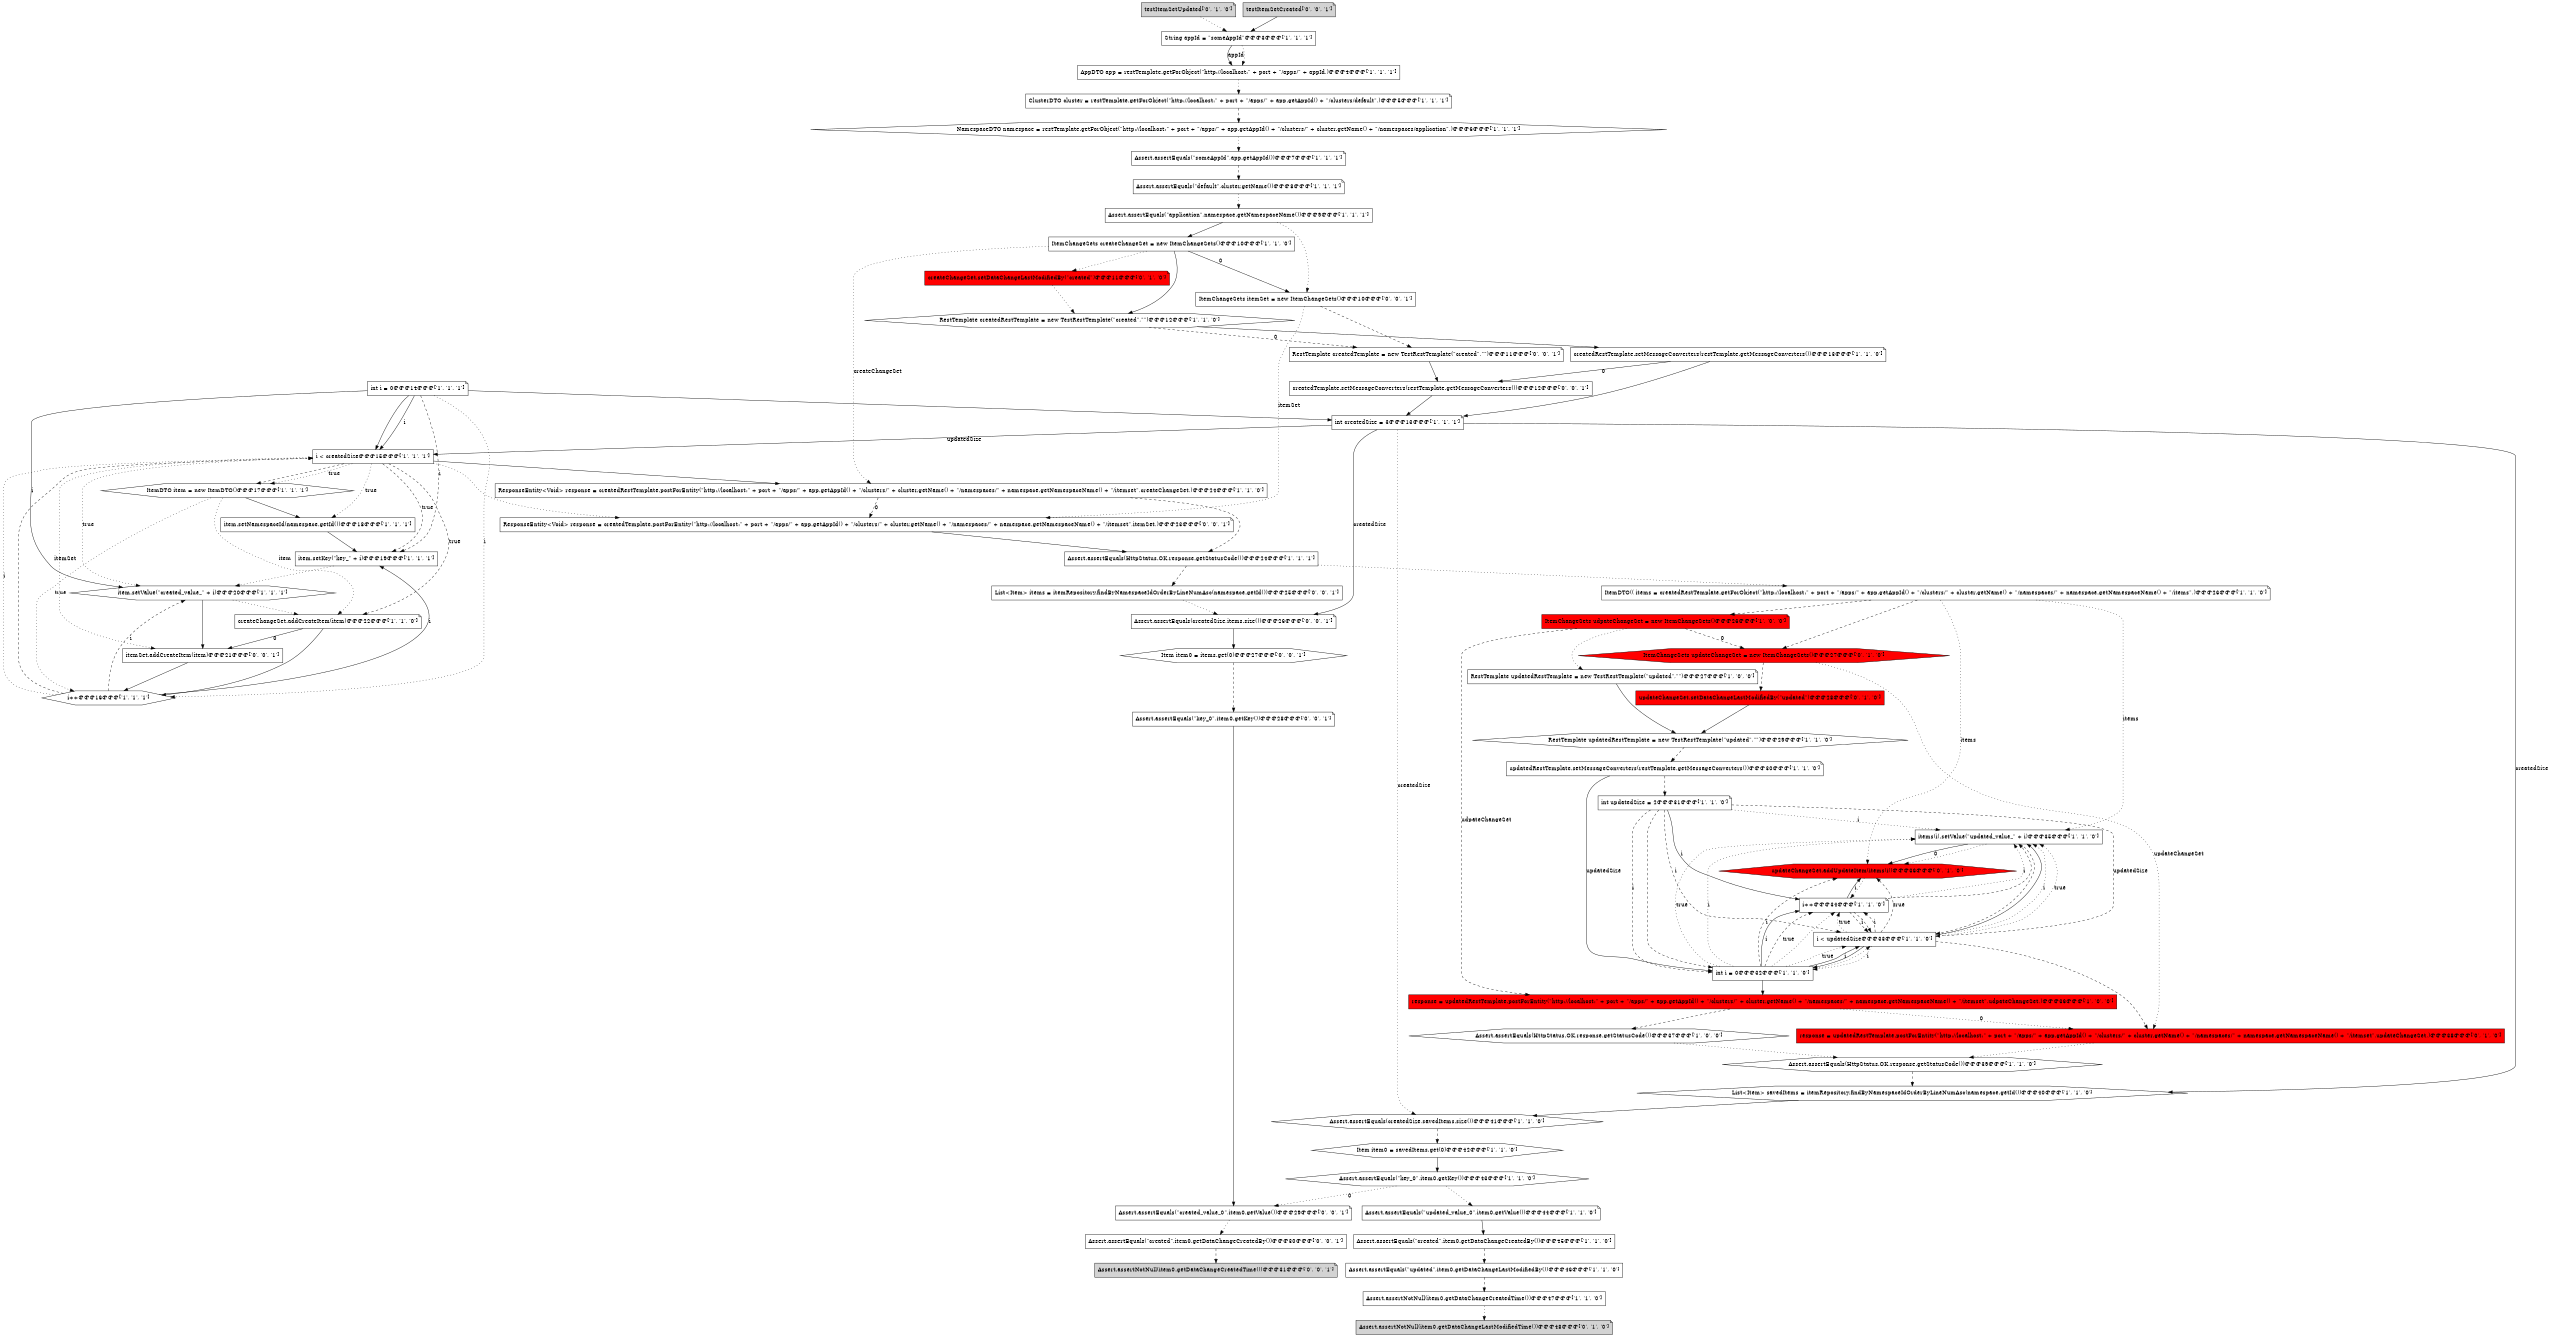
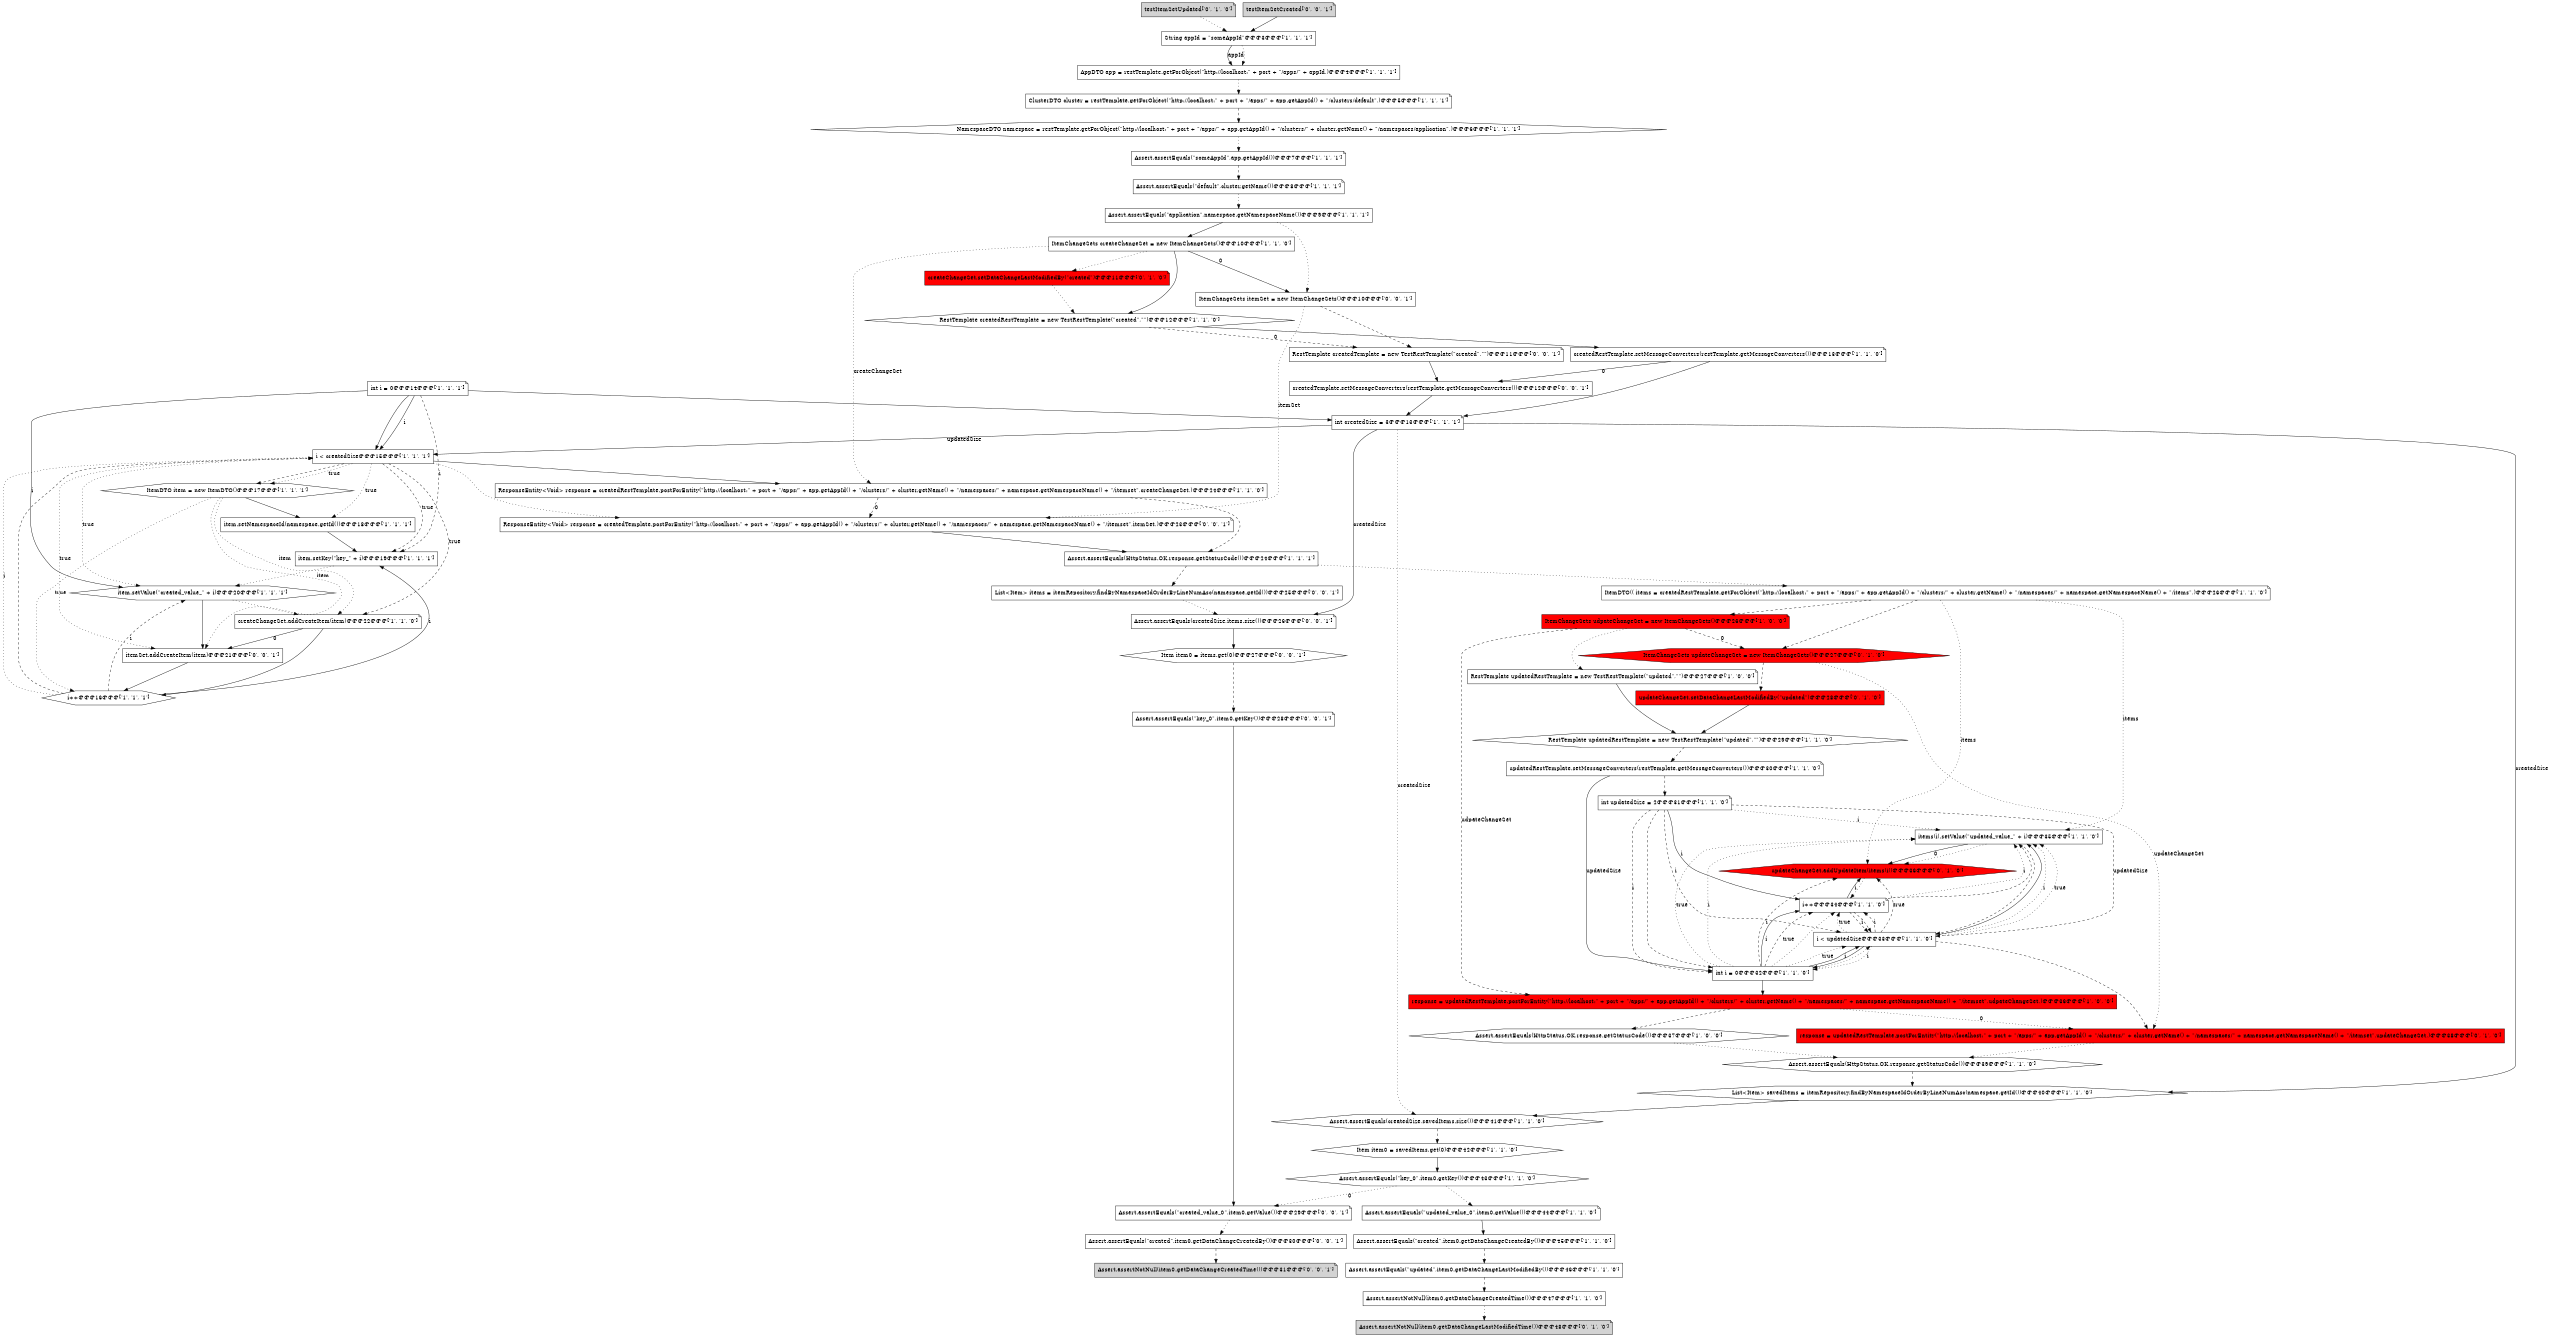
(65, 559) -> (65, 559)
none -> (333, 583)
(473, 667) -> none
